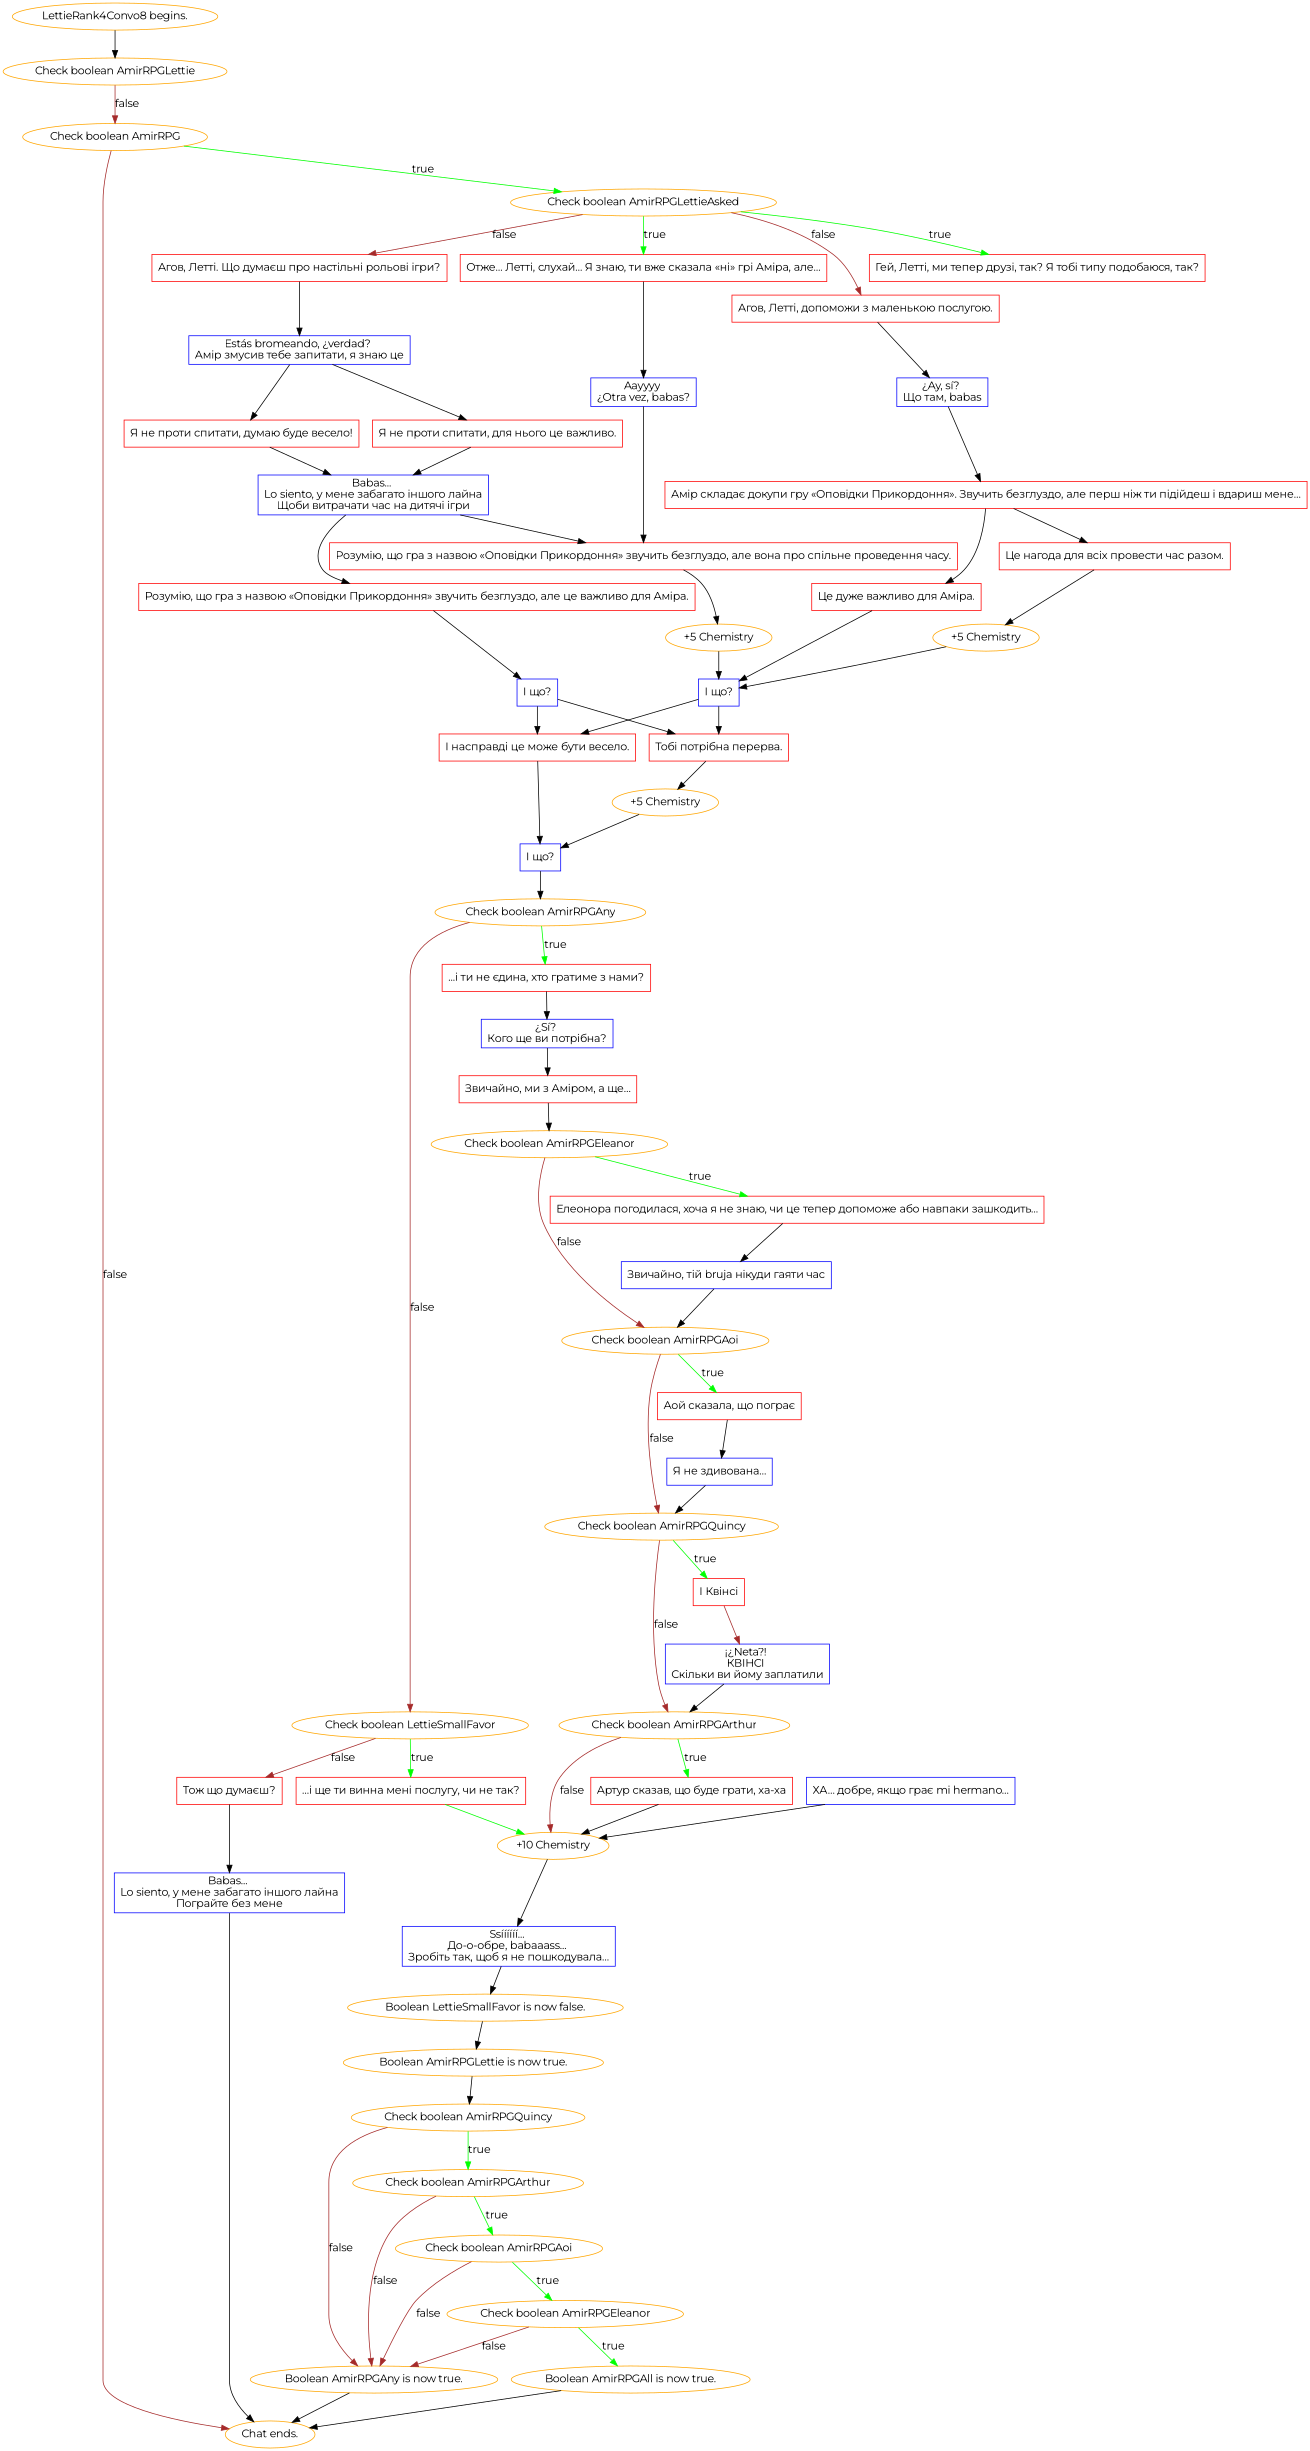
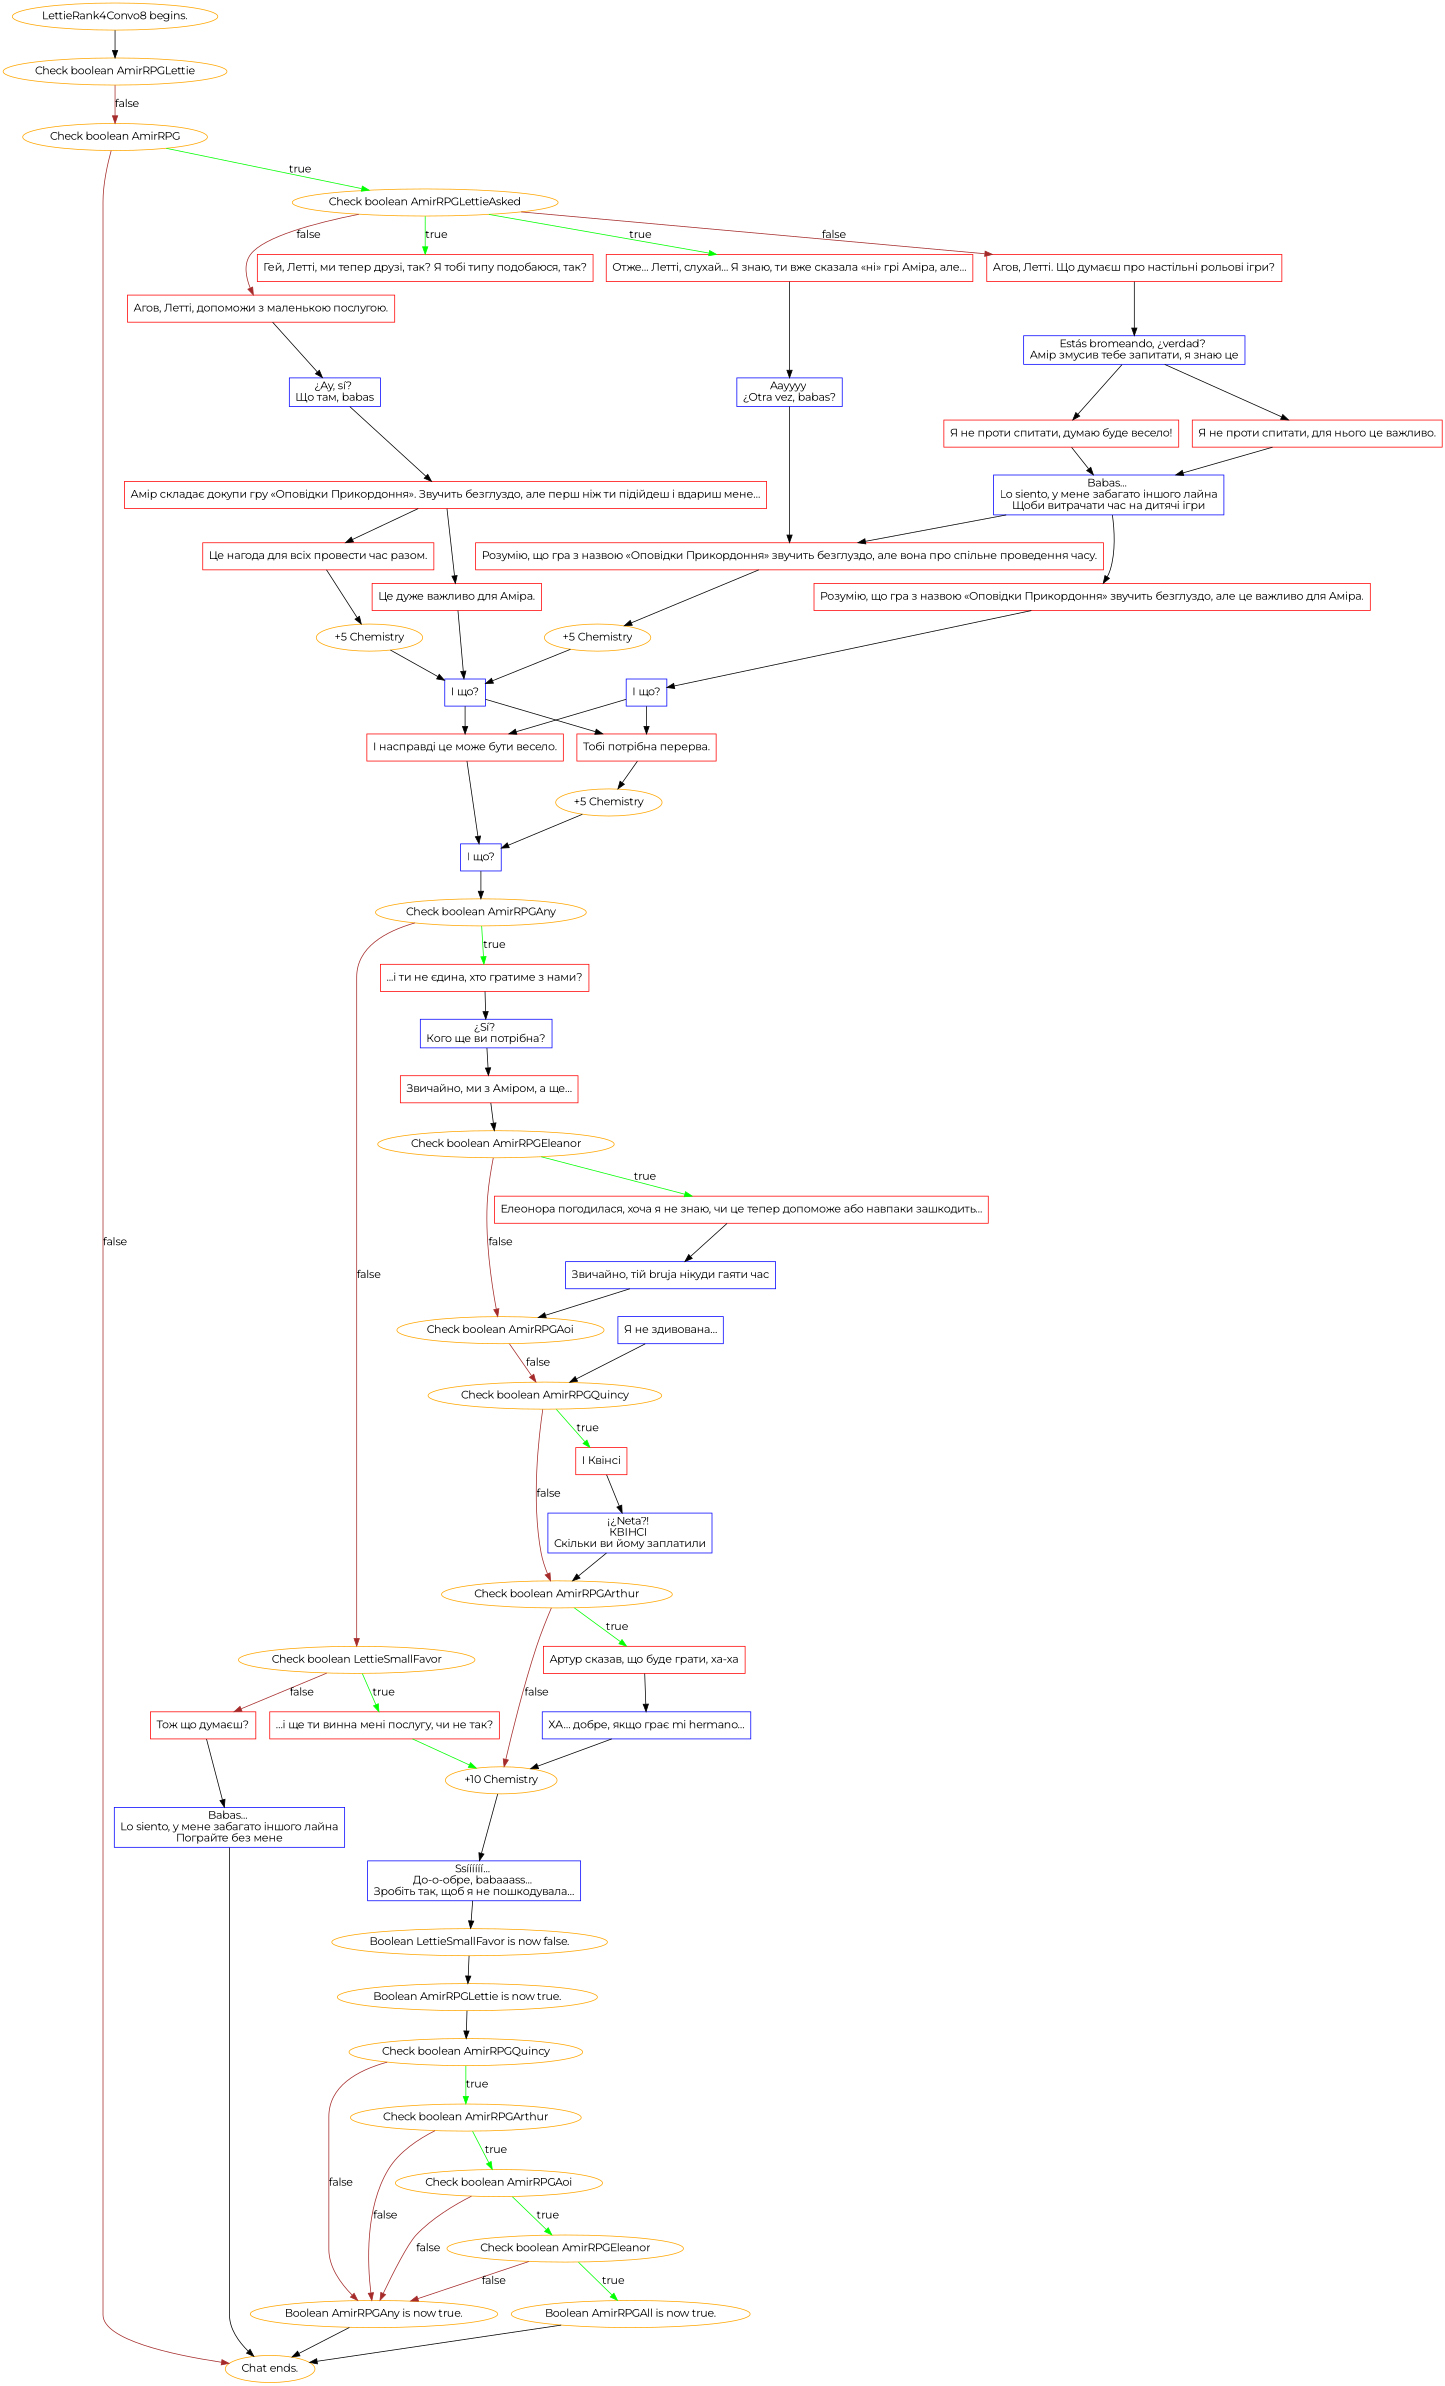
(729, 1406) -> none
(730, 1621) -> (613, 1490)
(624, 1818) -> (645, 1689)
